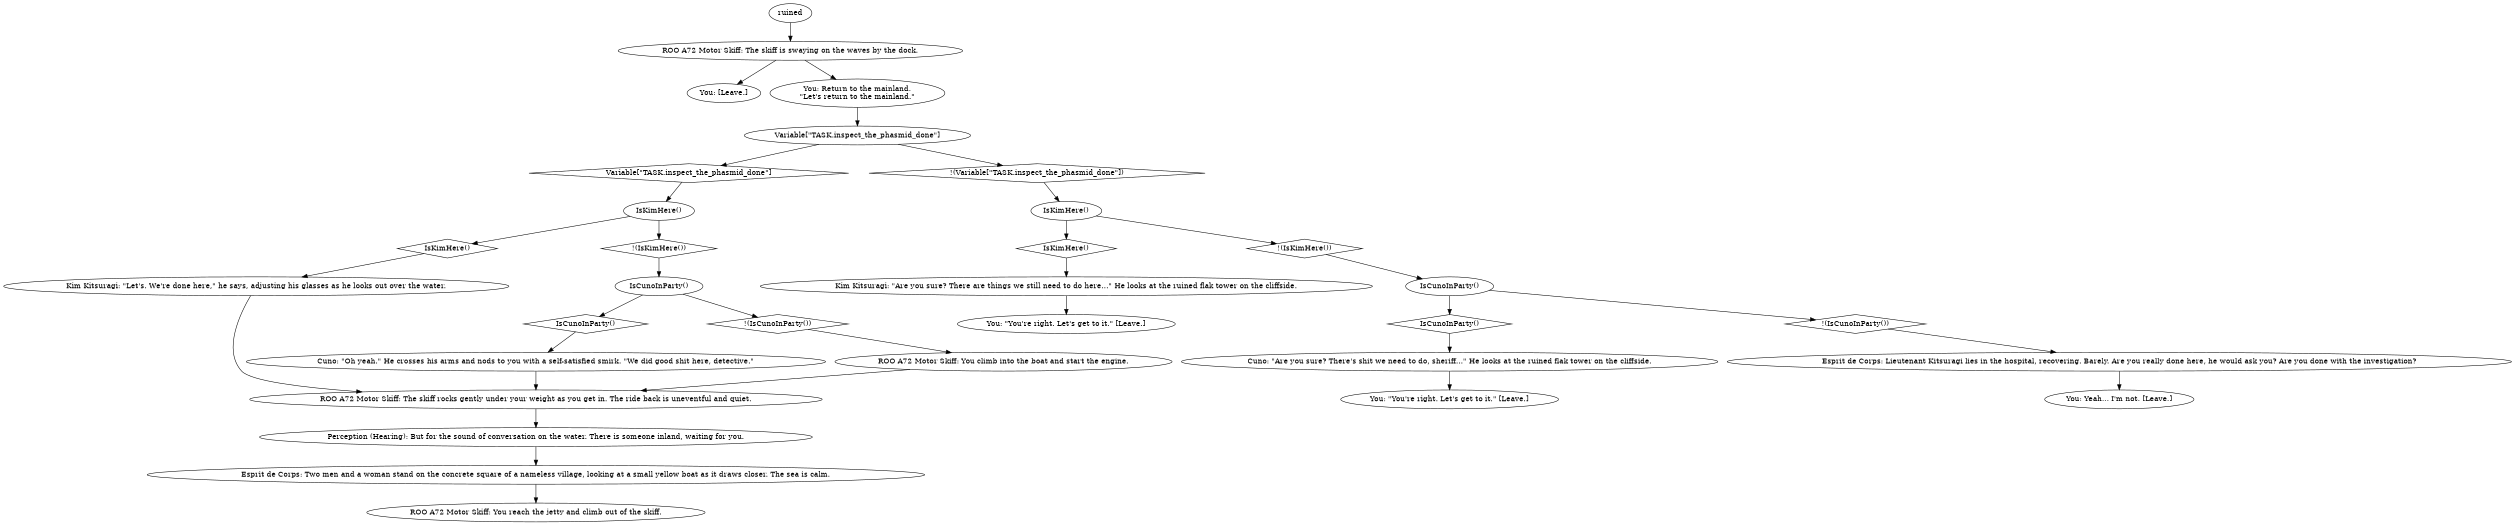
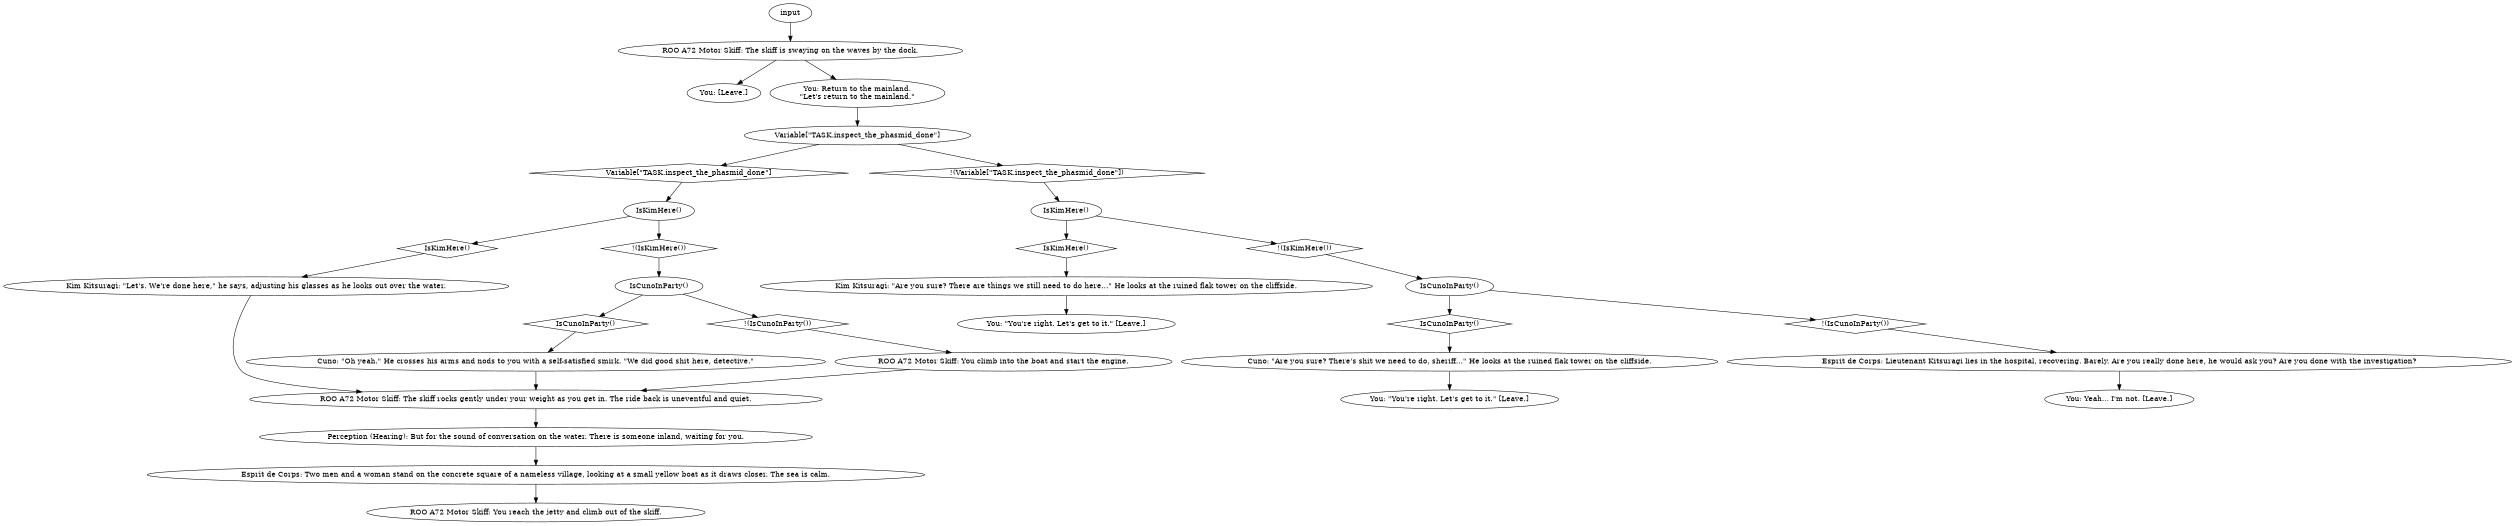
(790, 13) -> (790, 13)
